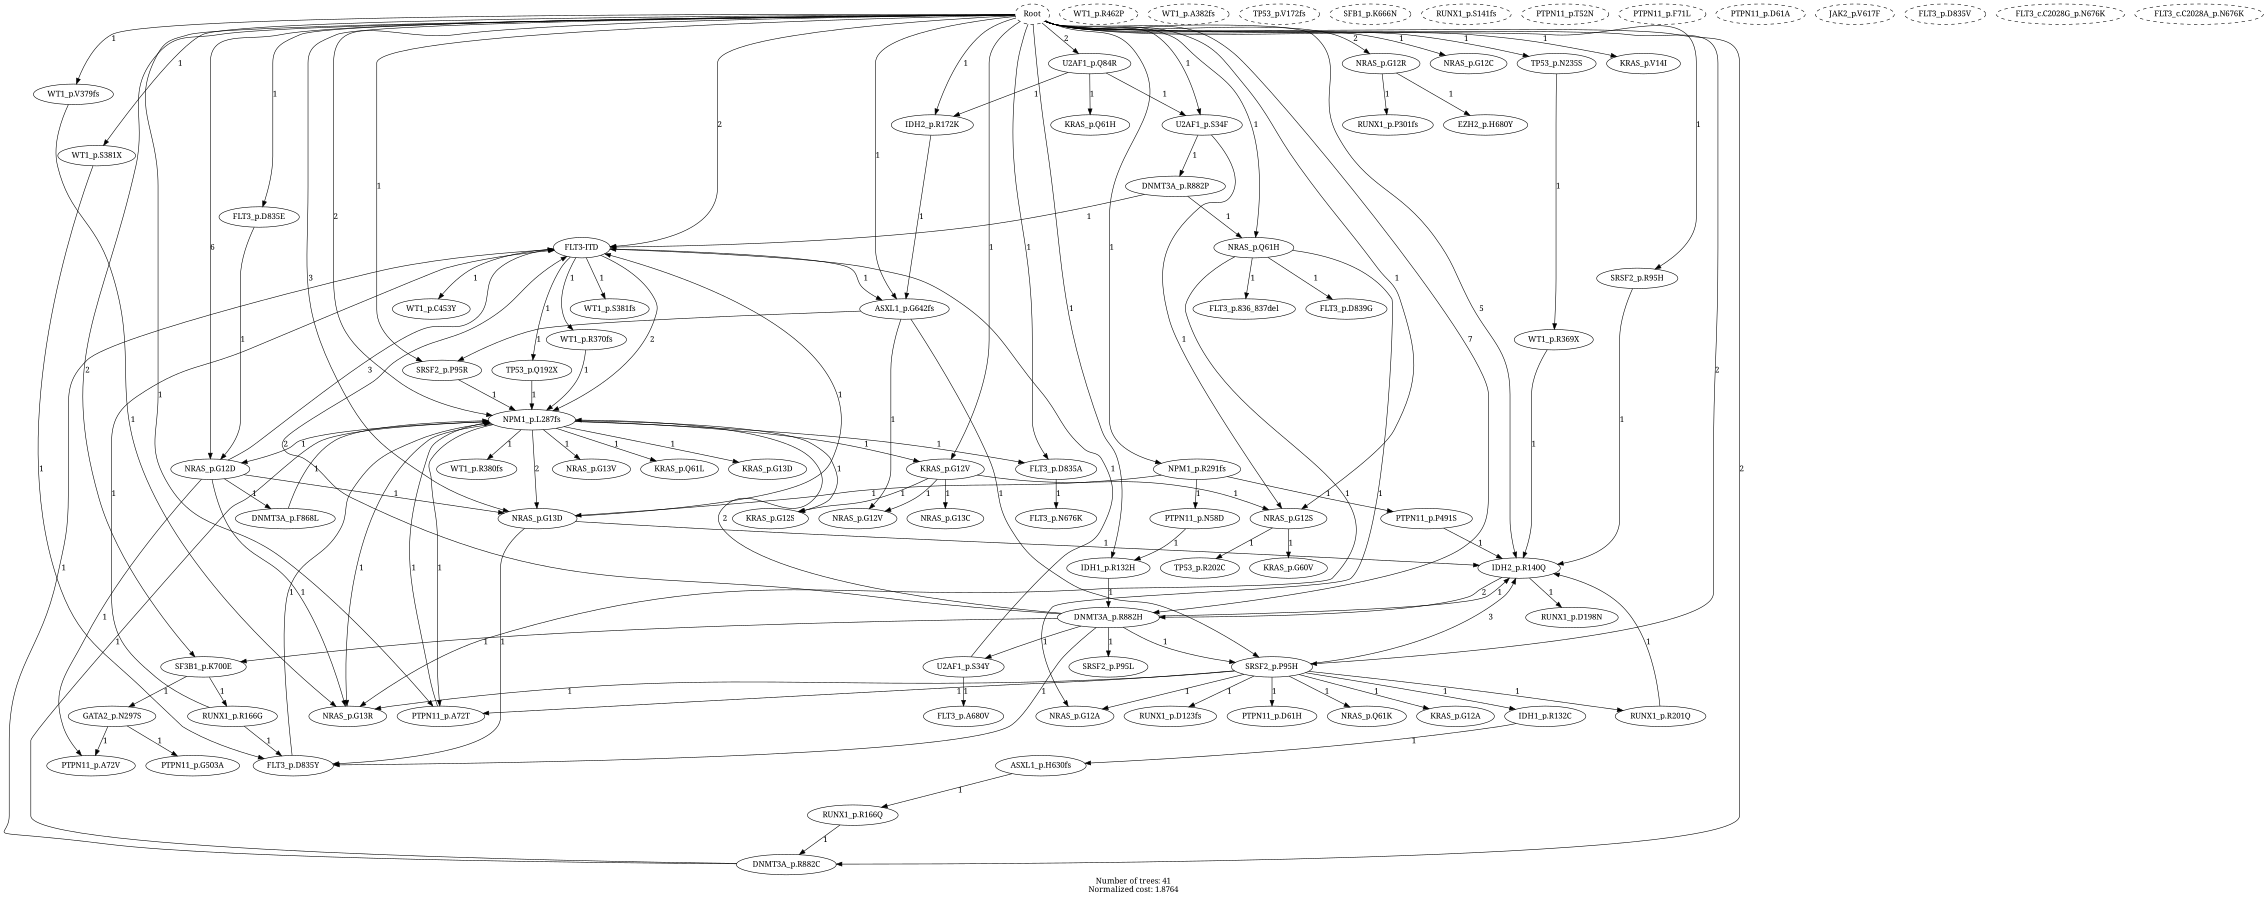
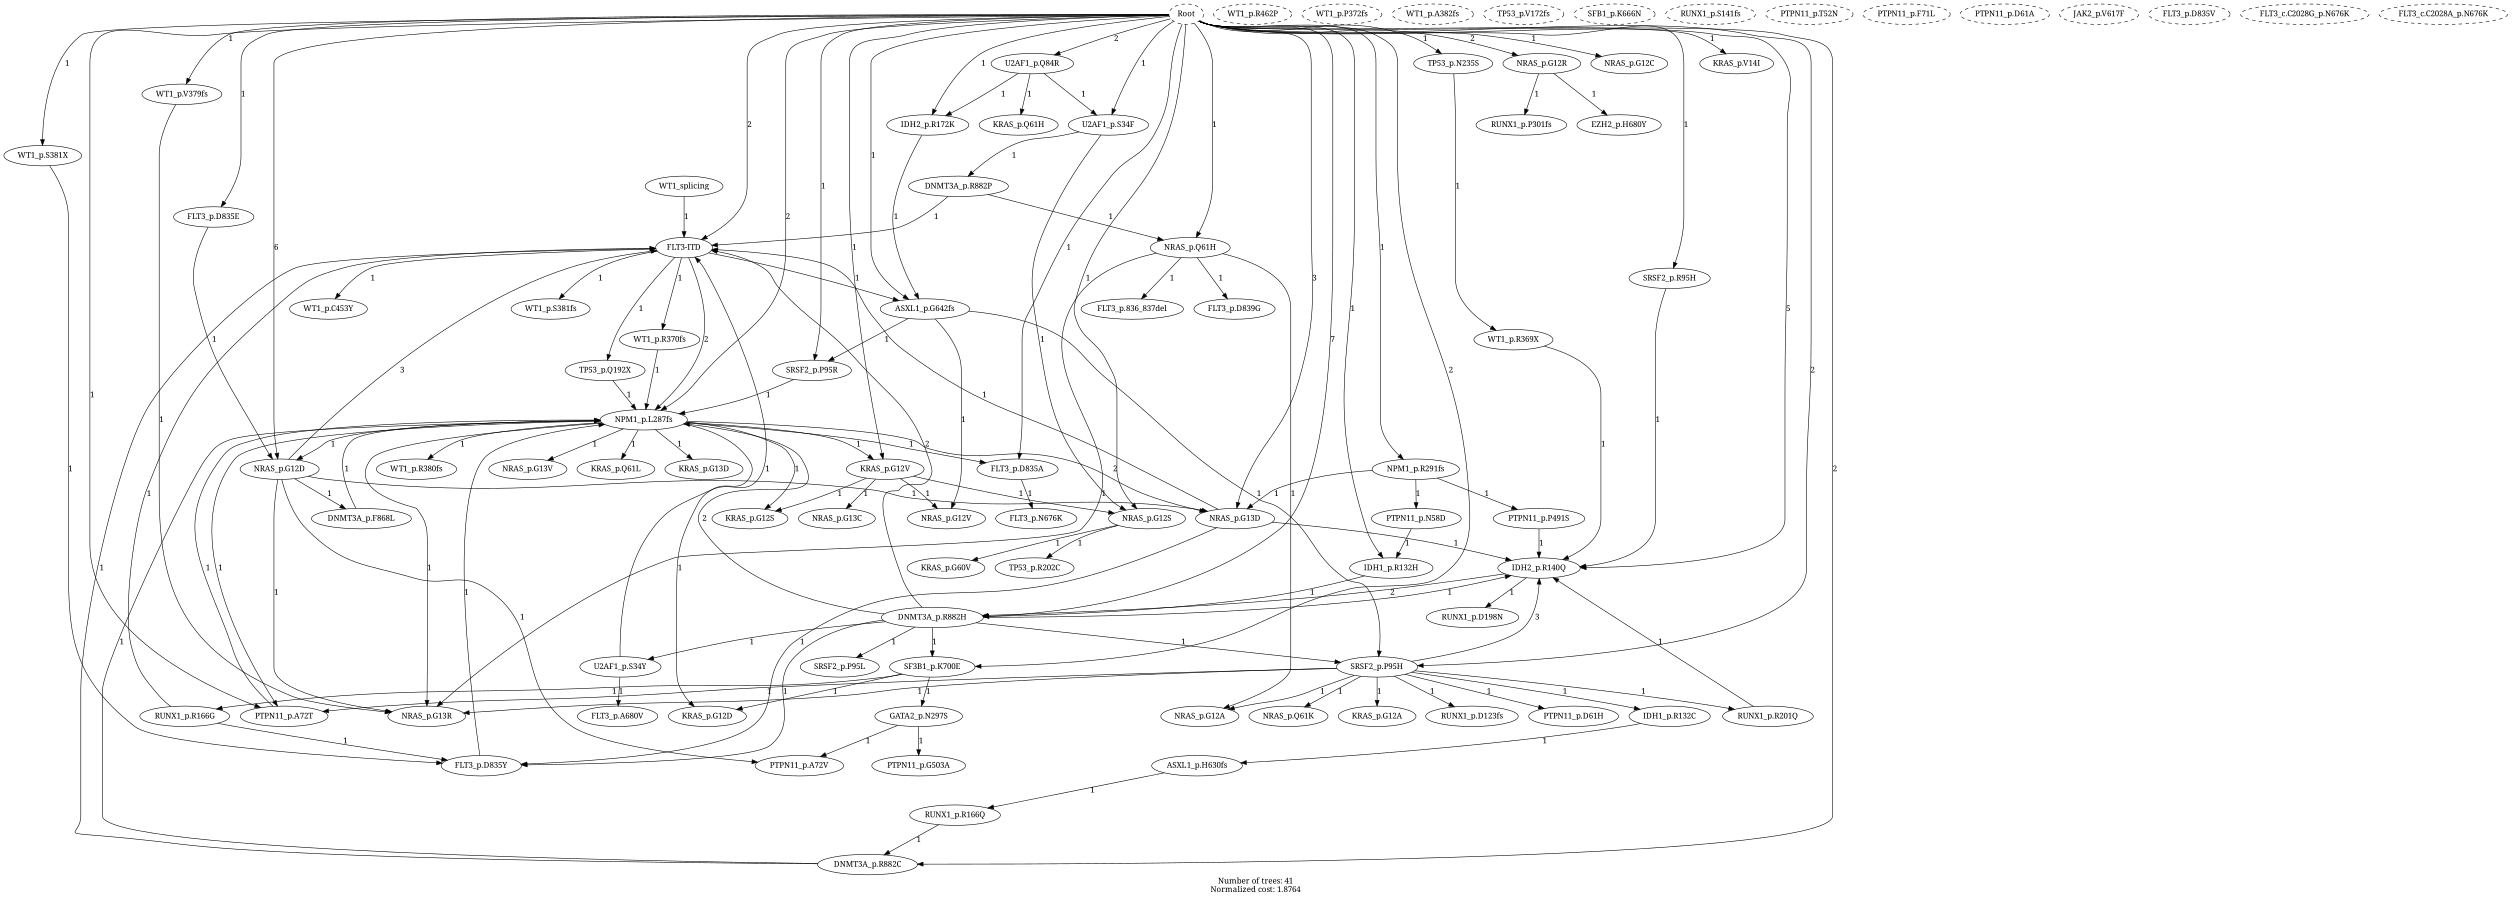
none -> (1342, 14)
none -> (684, 186)
none -> (707, 716)
